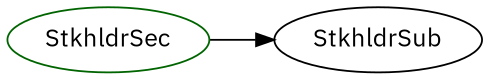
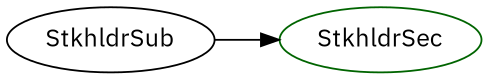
(233, 40) -> (238, 40)
